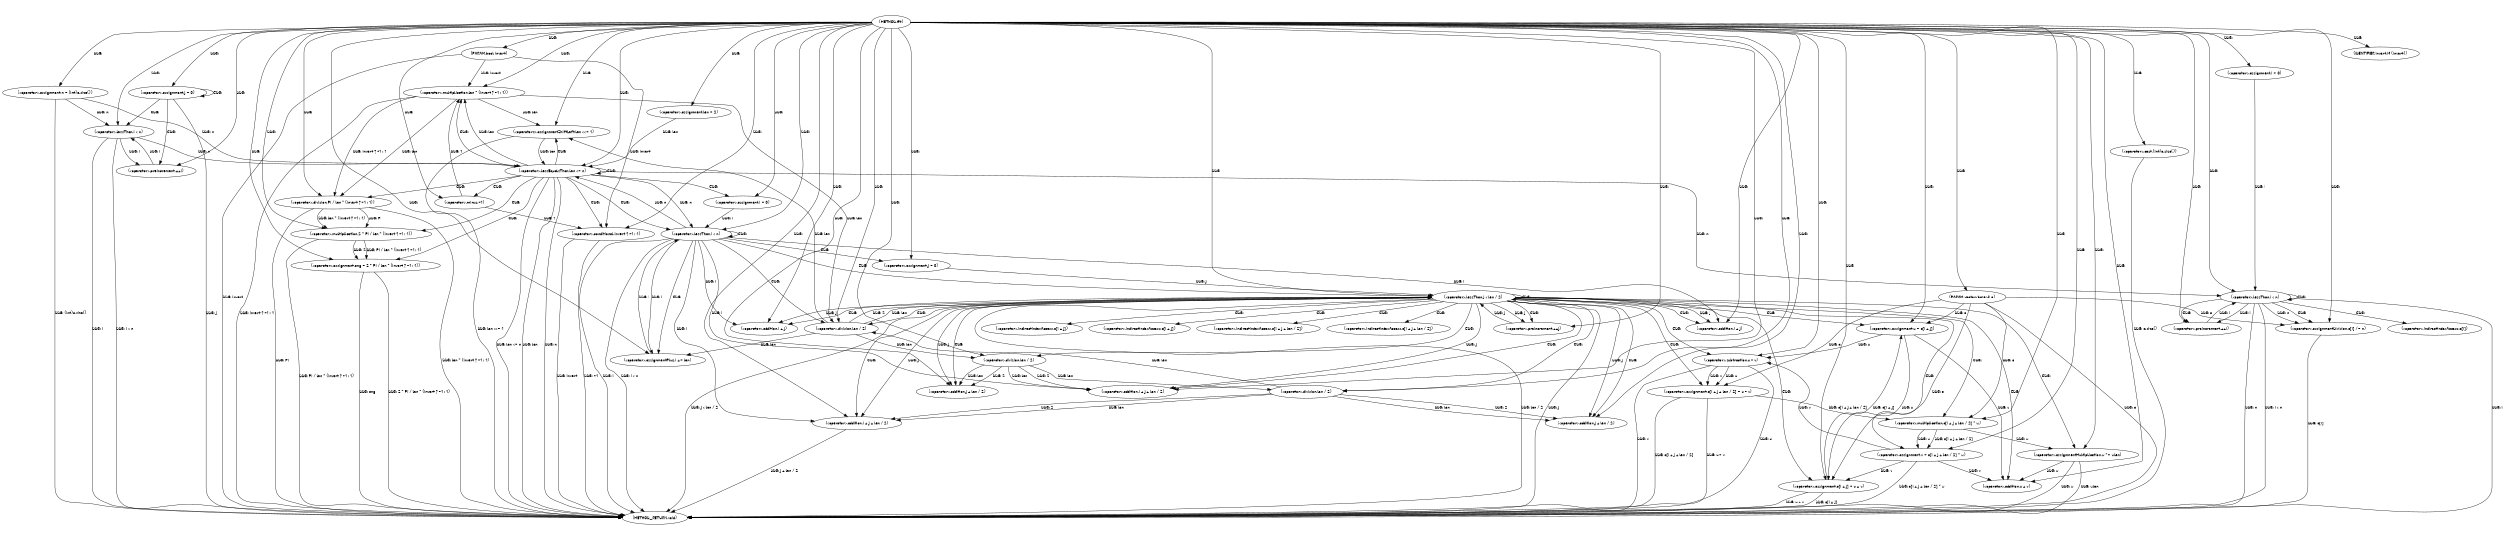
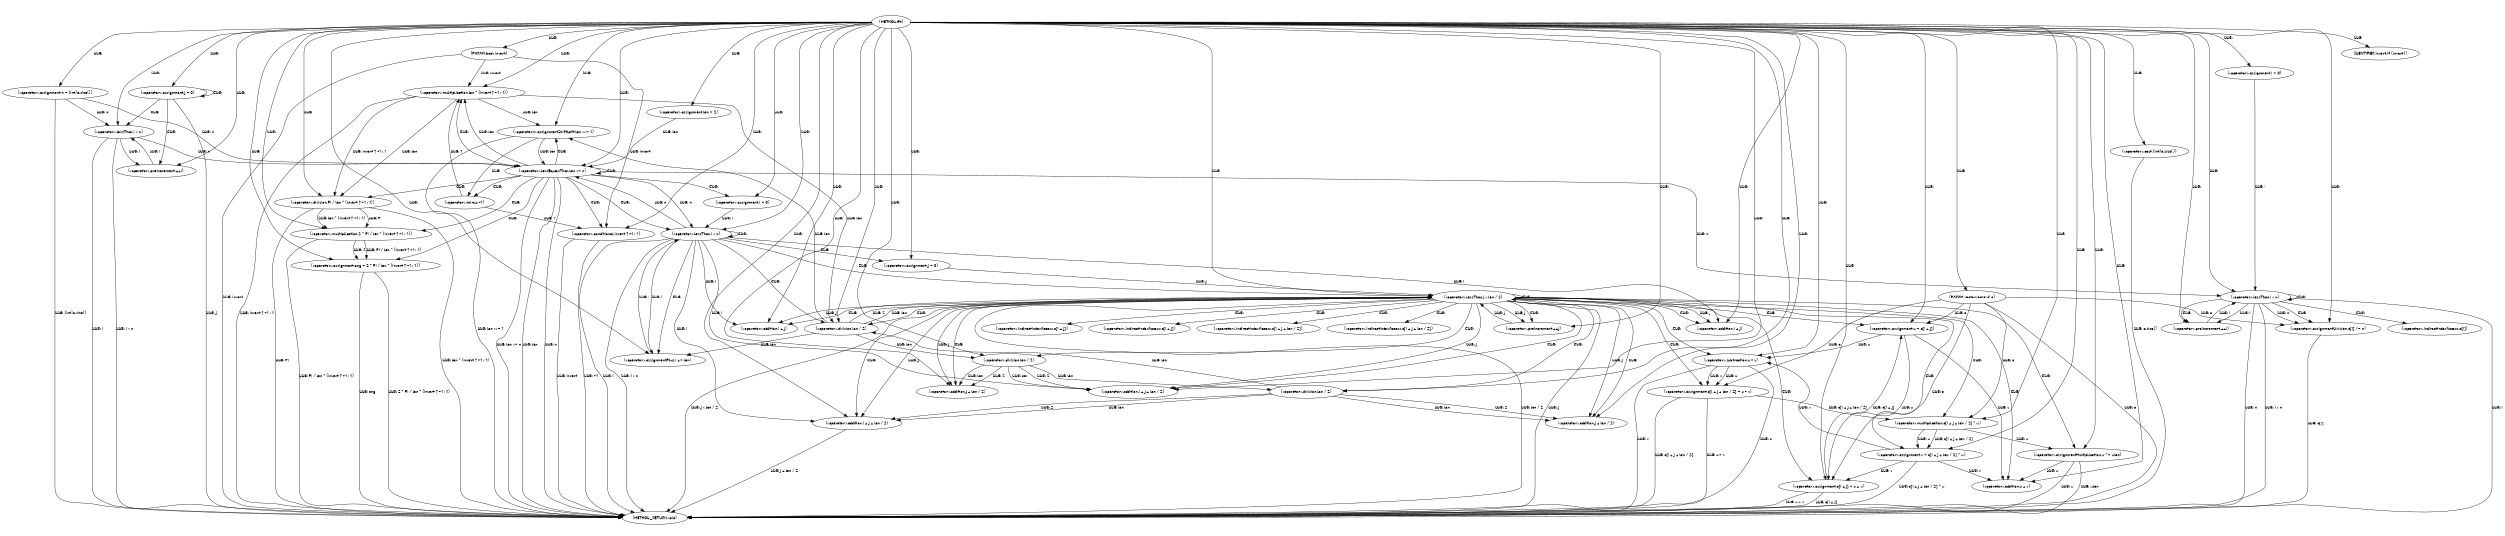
(537, 34) -> (498, 159)
